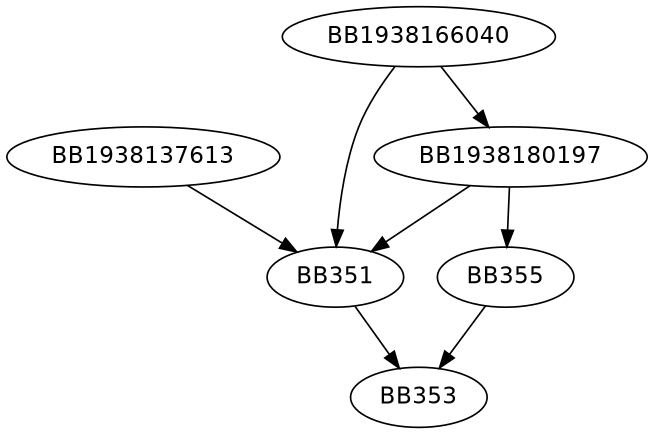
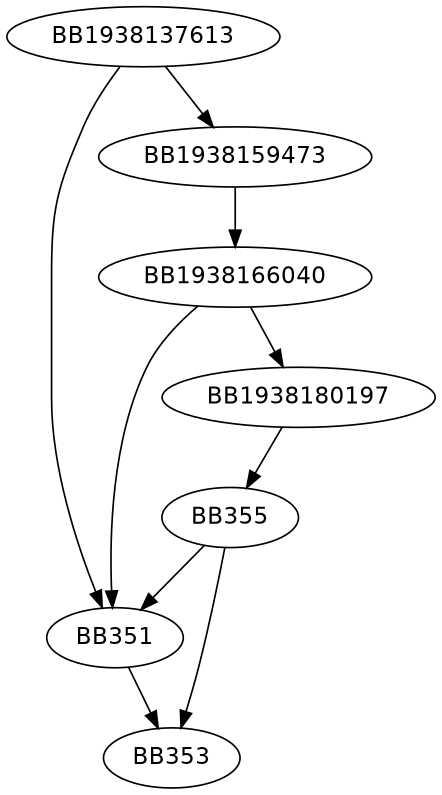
none -> (235, 157)
(428, 214) -> (179, 572)
